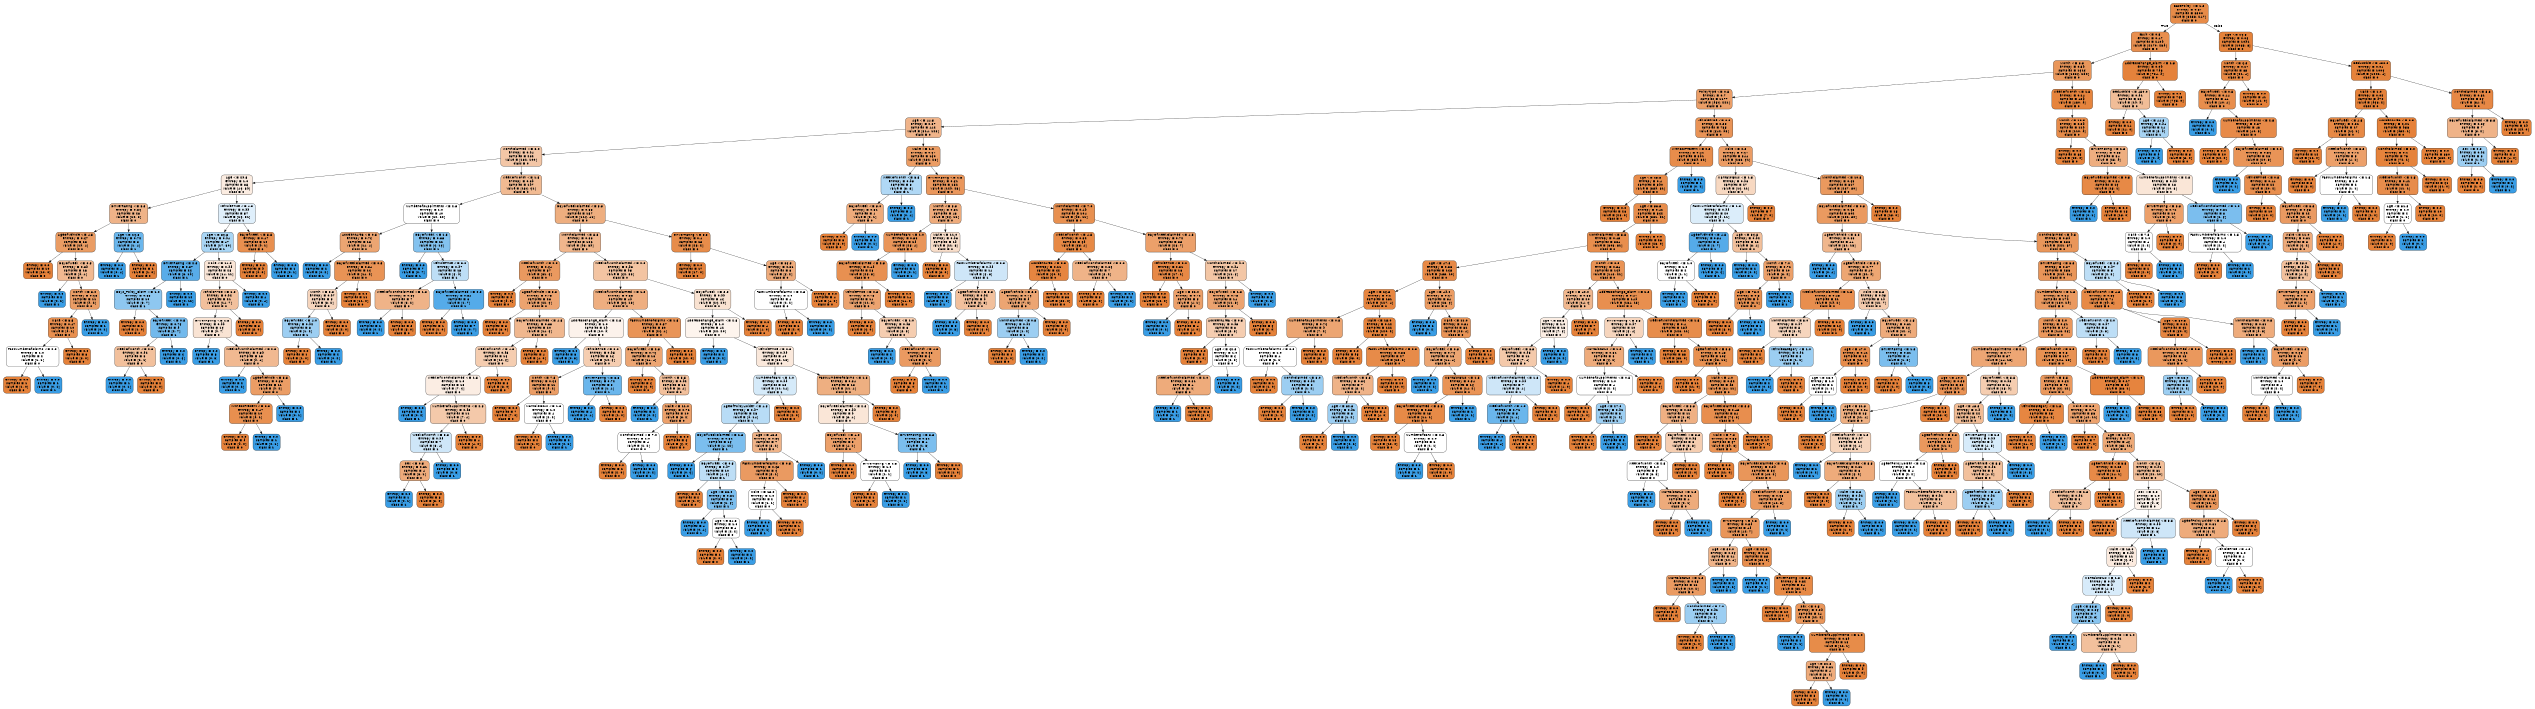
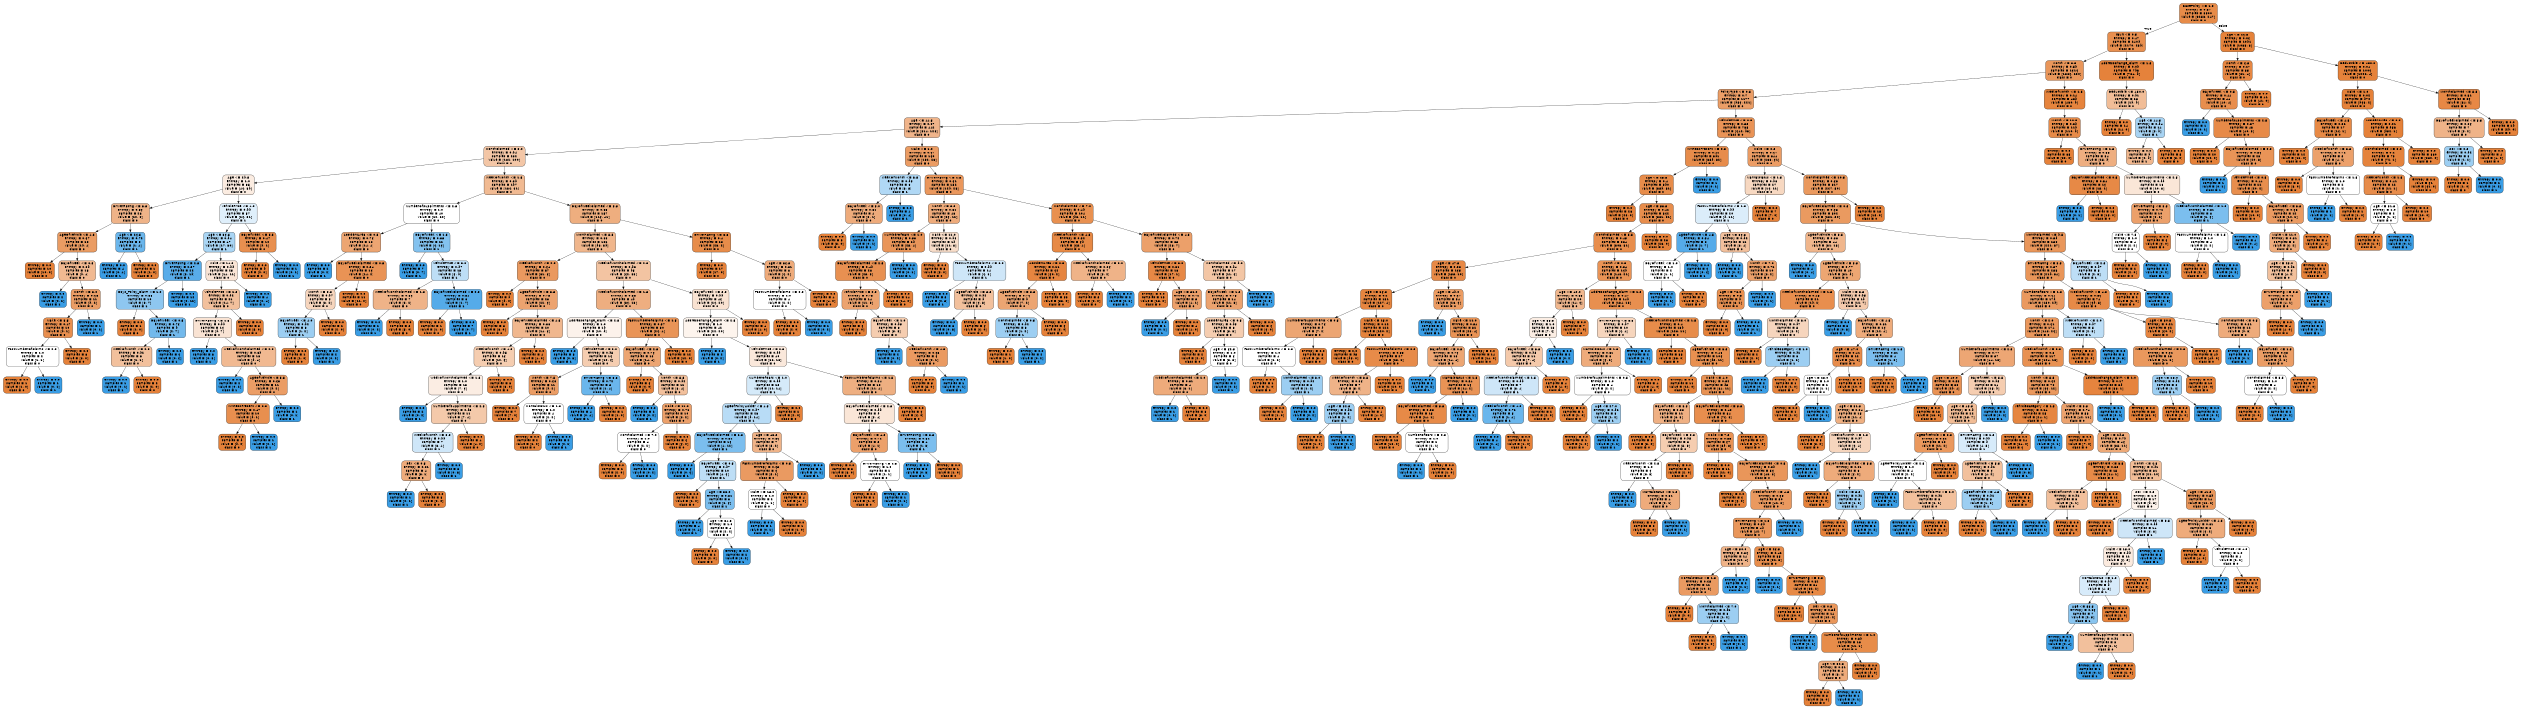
(2170, 99) -> none
(2149, 156) -> (2140, 156)
(2437, 185) -> (2424, 185)
(1830, 328) -> none
(1675, 356) -> (1671, 356)
(2221, 356) -> (2207, 356)
